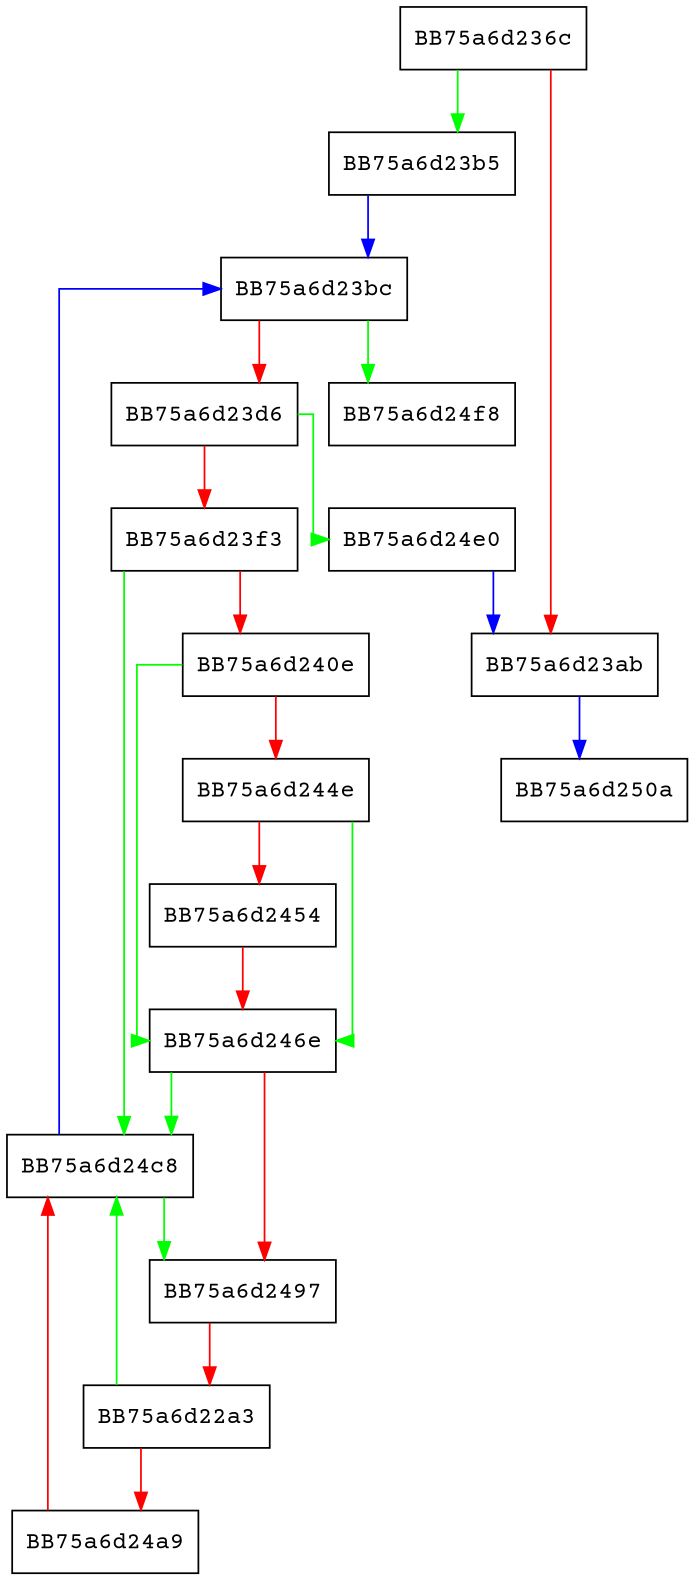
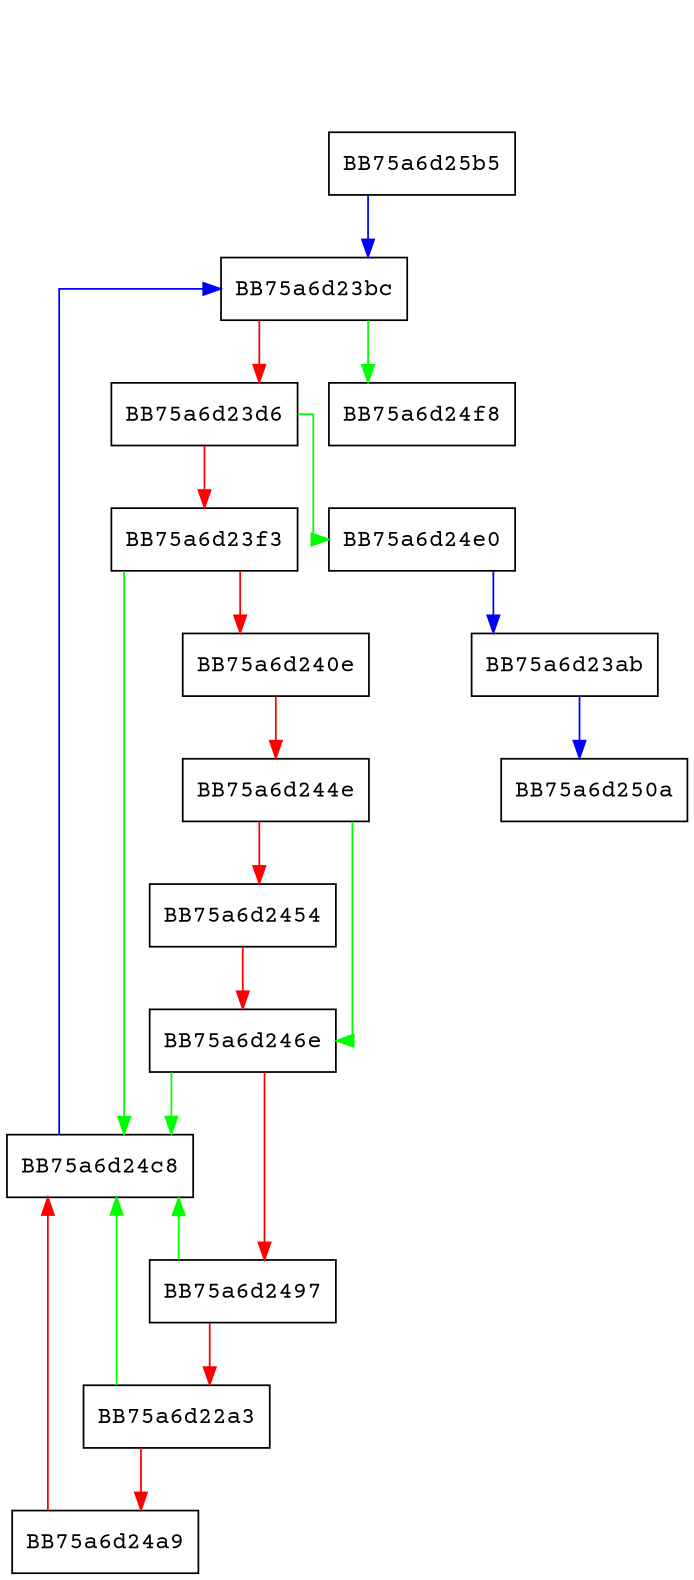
(493, 38) -> none
(422, 164) -> (422, 164)
(137, 831) -> none
(164, 1220) -> (179, 1238)
